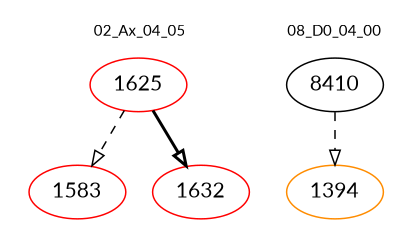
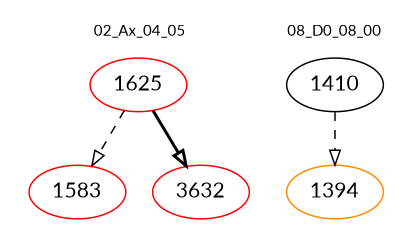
(335, 32) -> (335, 32)
(335, 85) -> (335, 85)
(201, 192) -> (201, 192)
